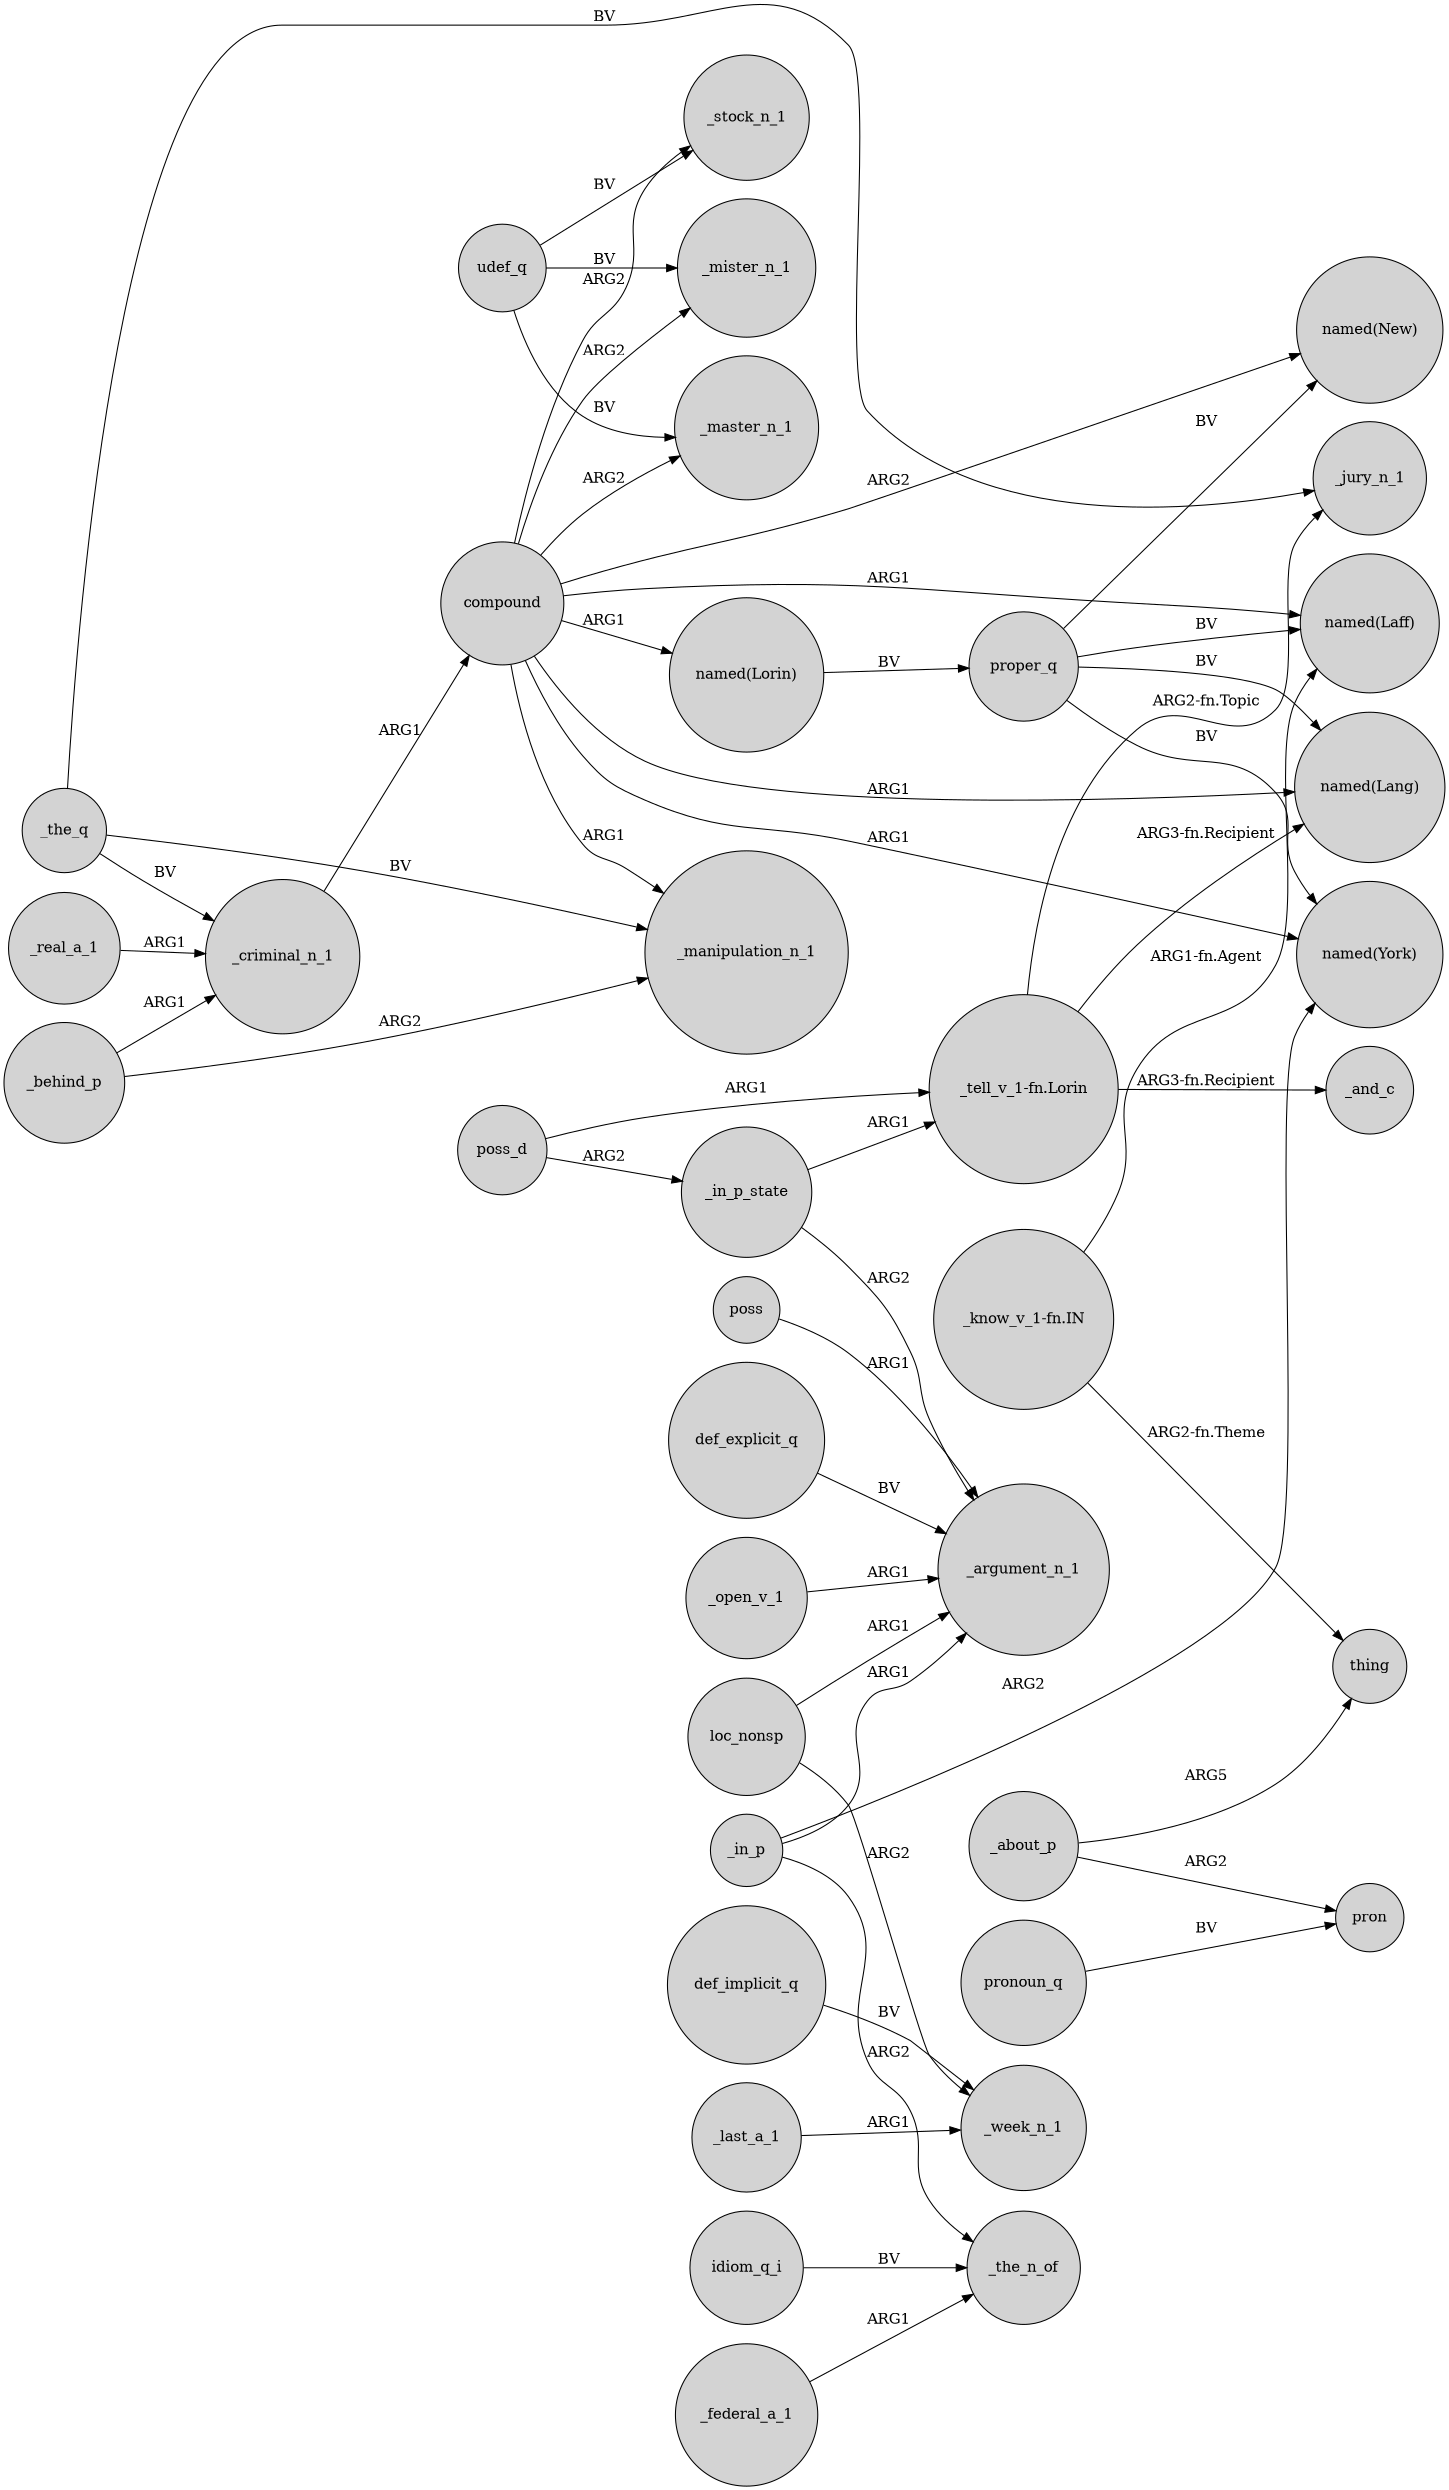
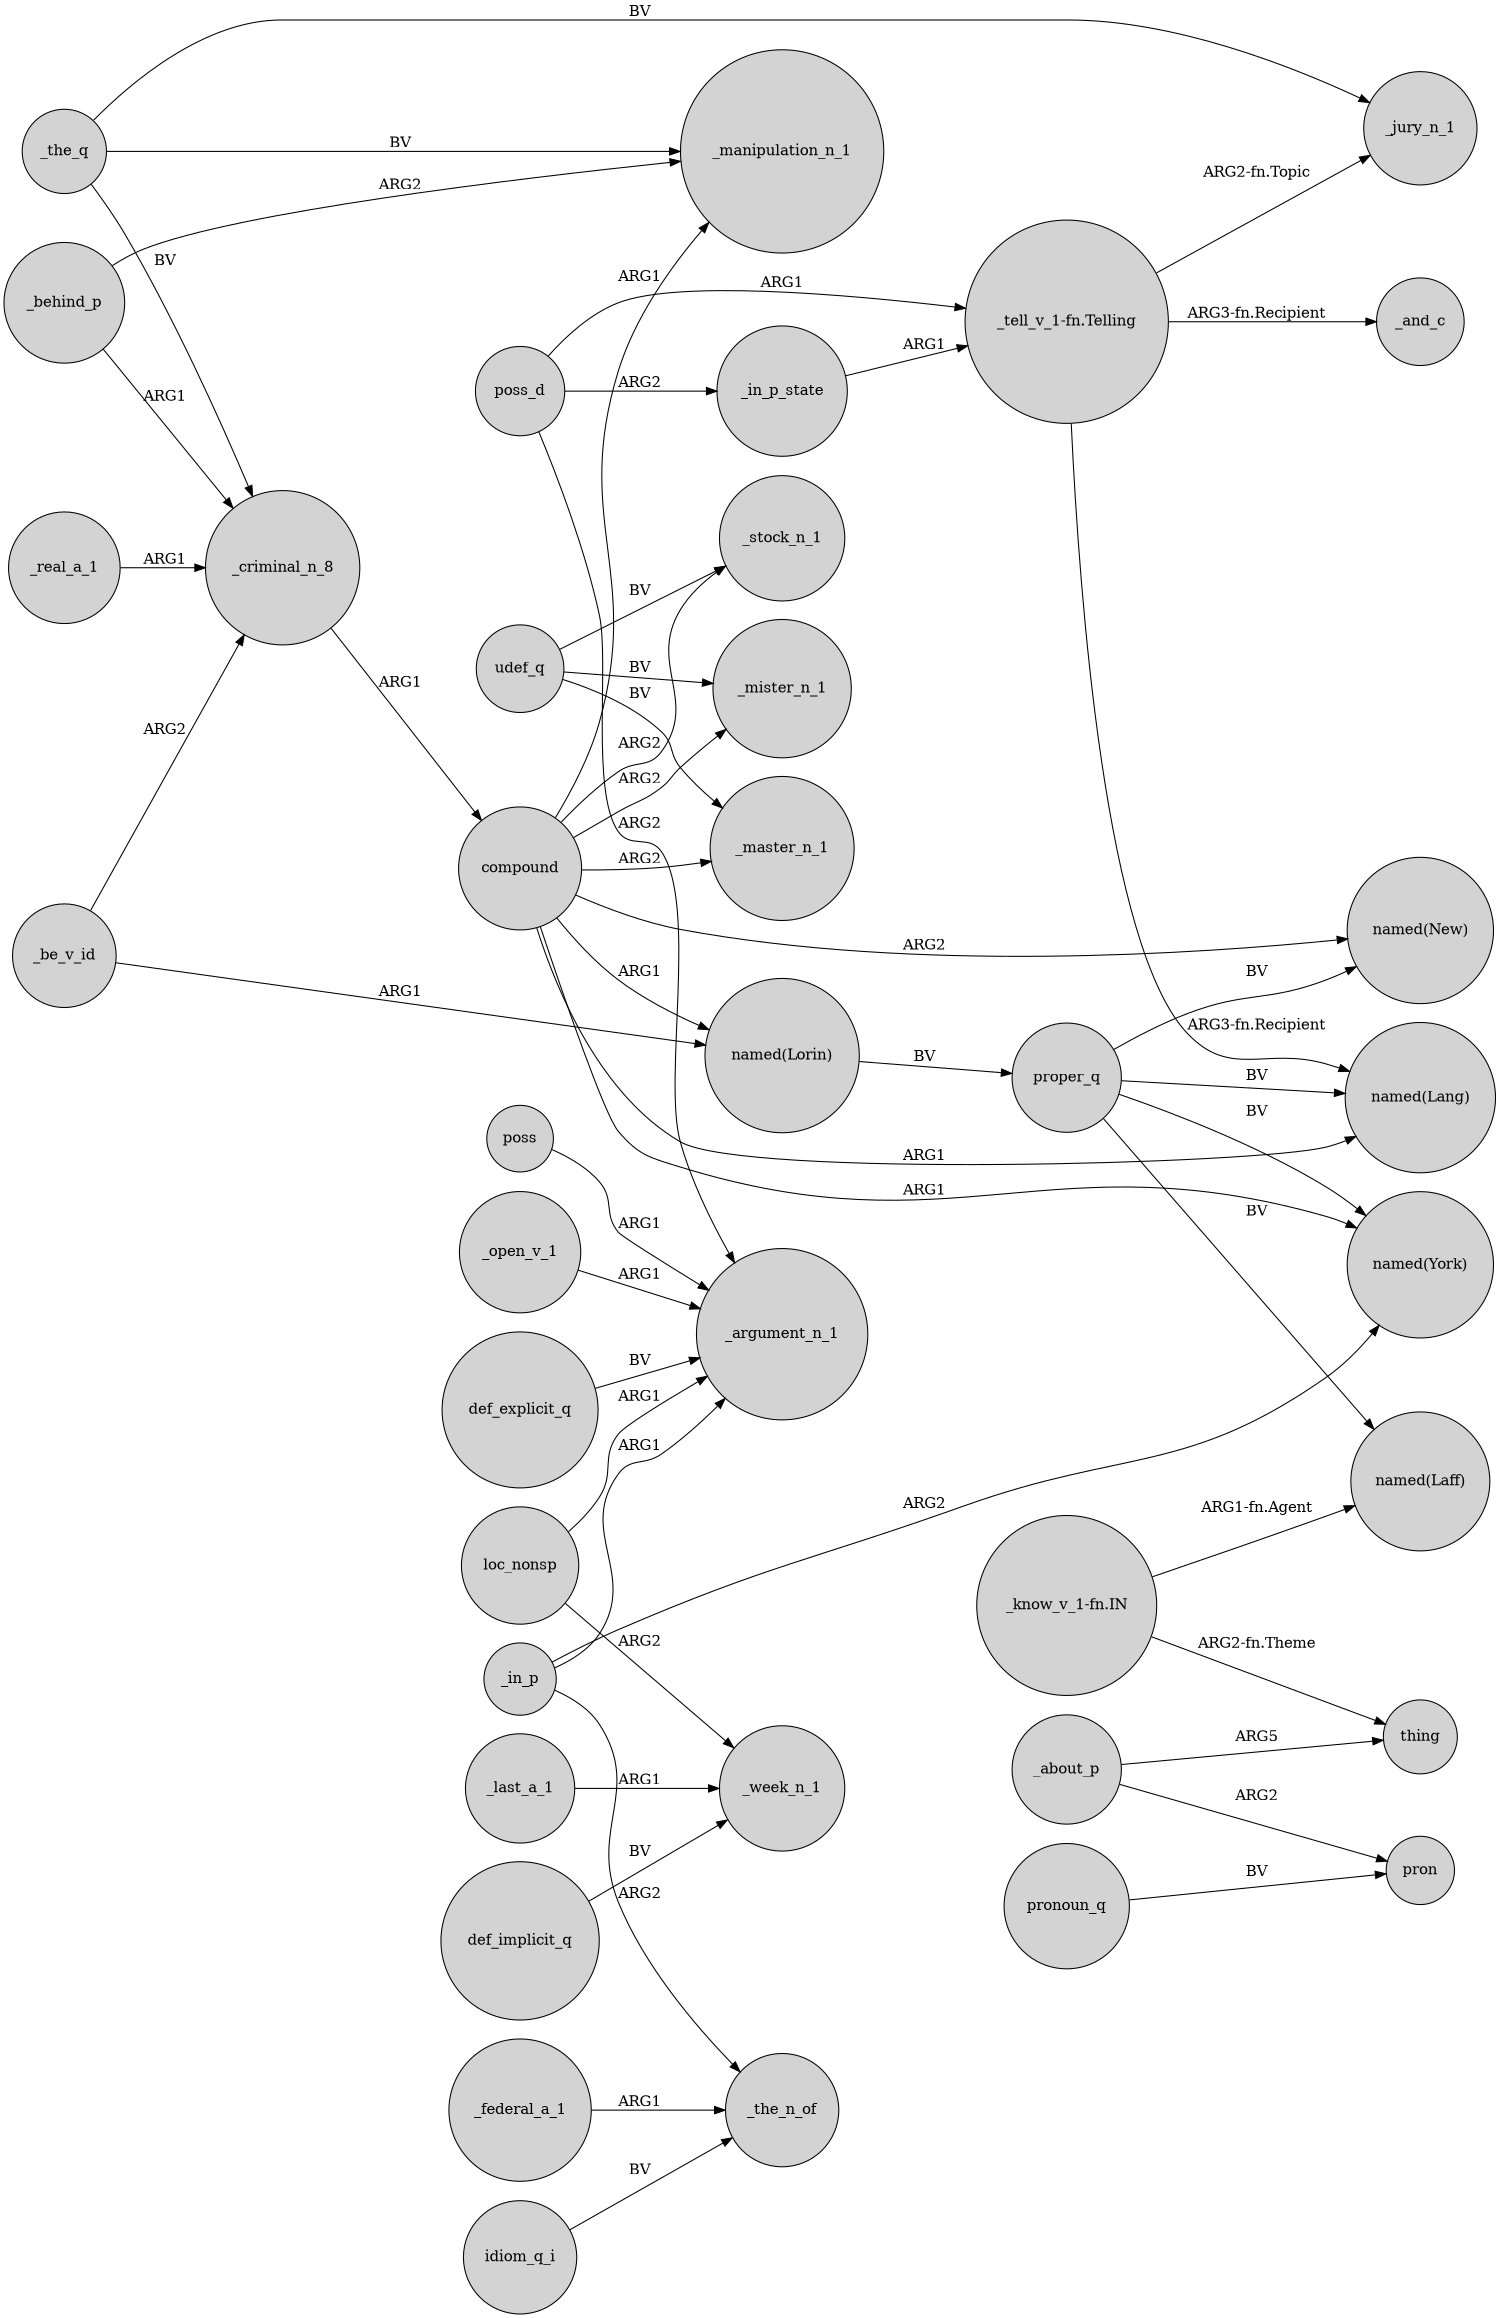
(927, 589) -> none
none -> (64, 956)
(283, 957) -> (283, 568)
(1024, 1089) -> (1067, 322)
(907, 1345) -> (641, 842)
